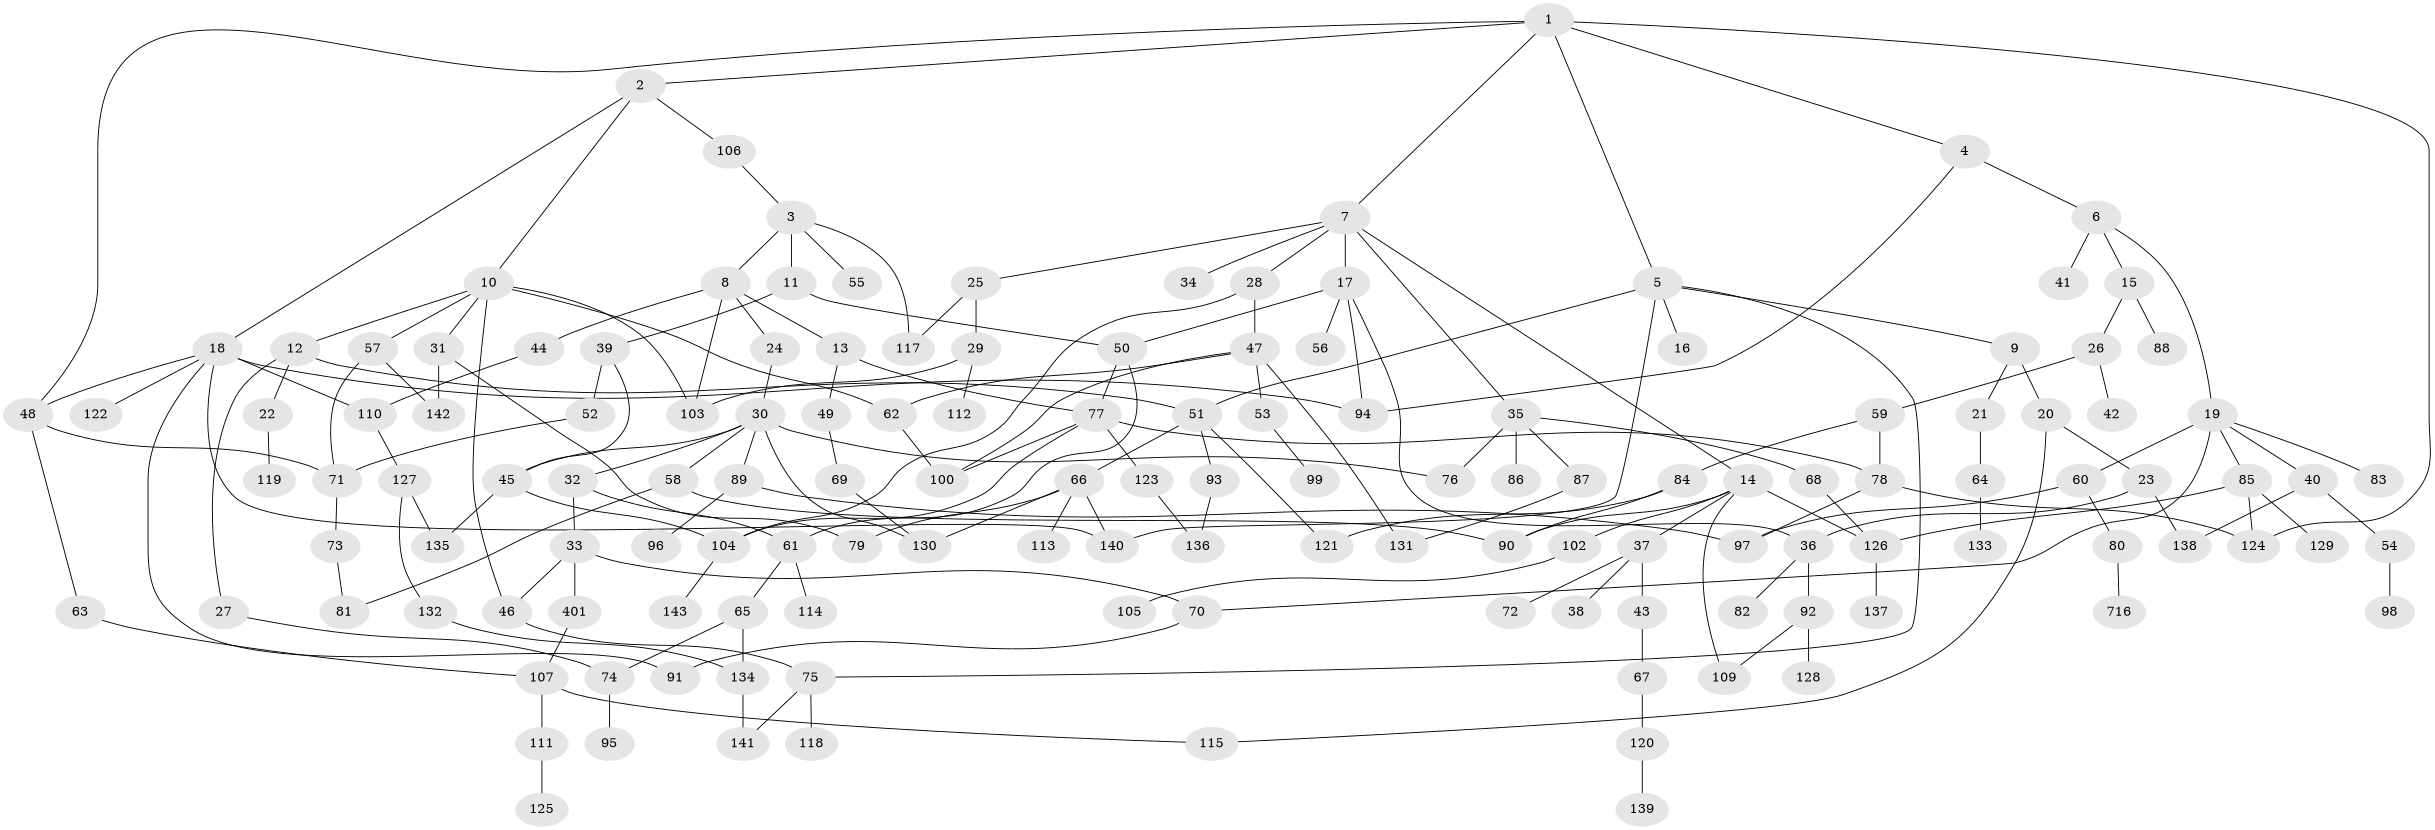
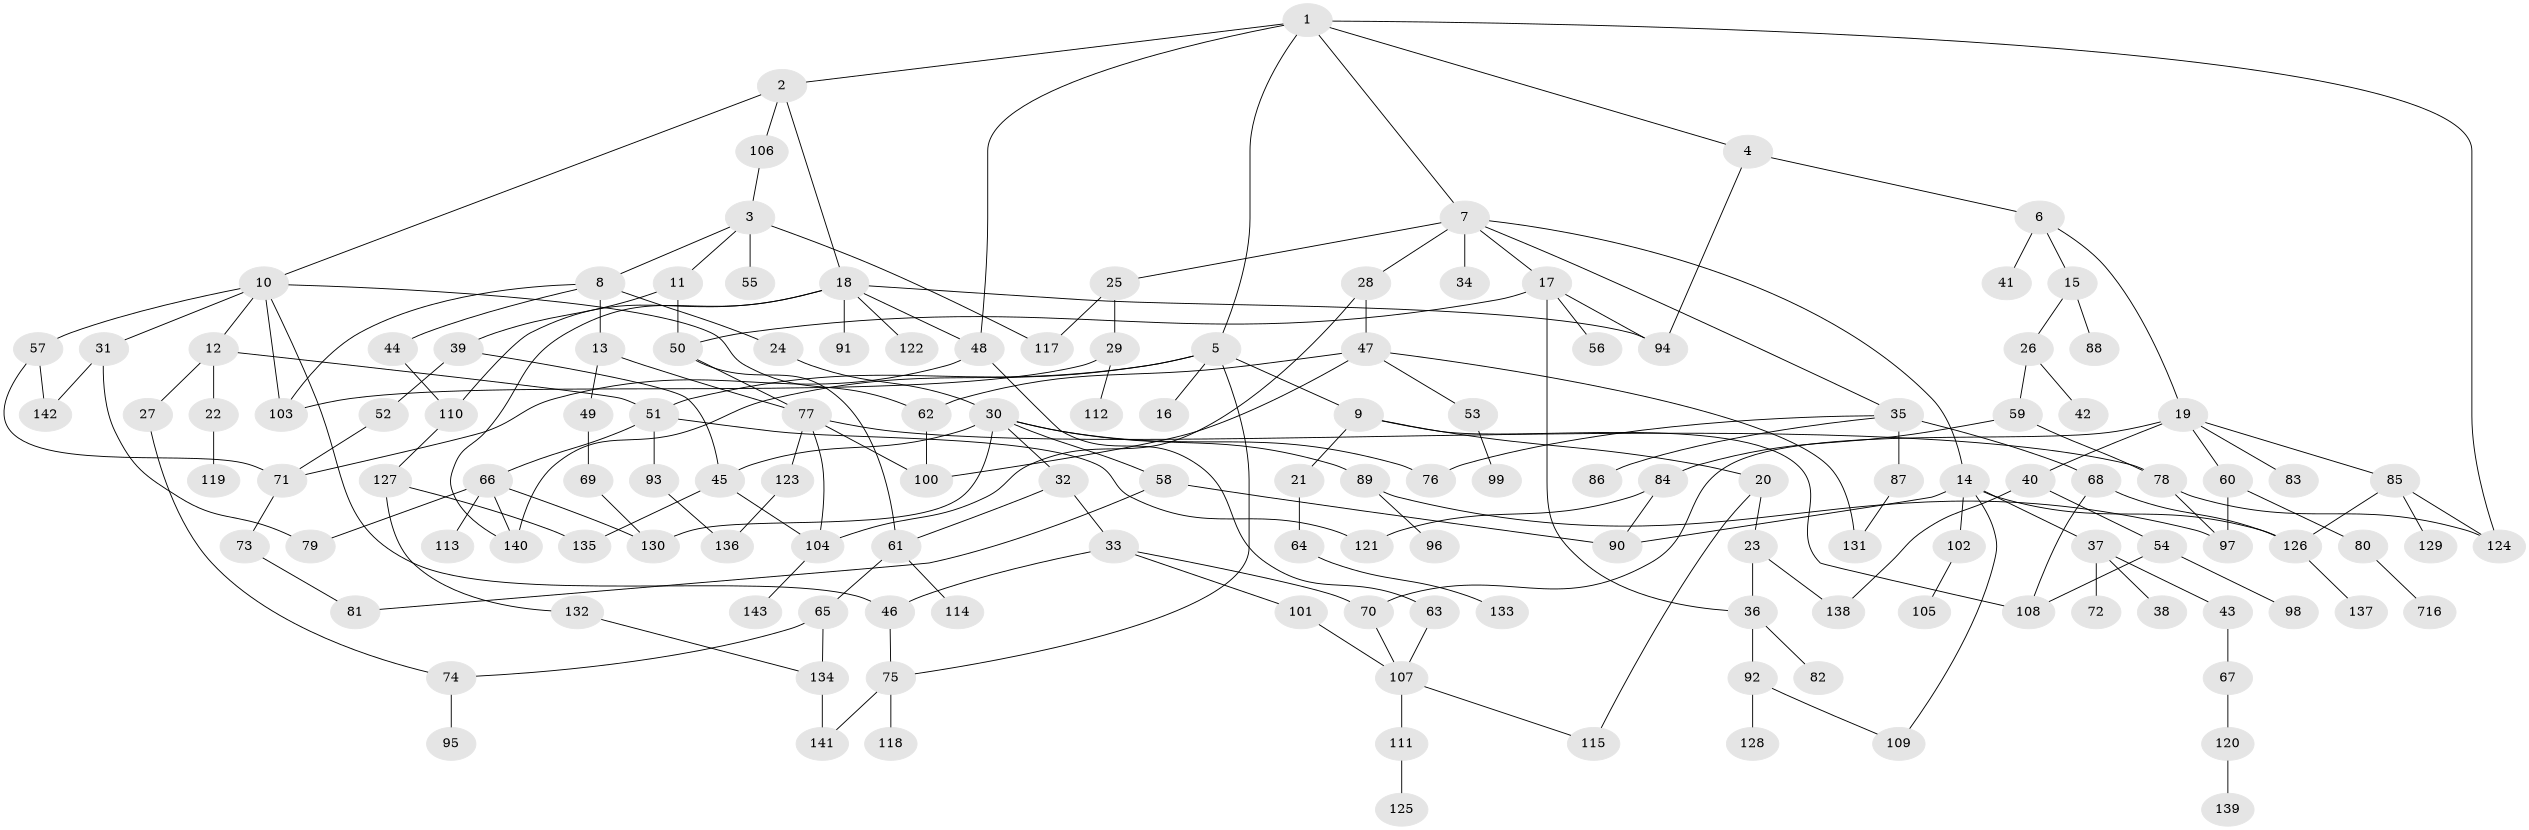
(575, 612) -> (1301, 612)
none -> (2029, 612)
(936, 645) -> (1385, 645)
